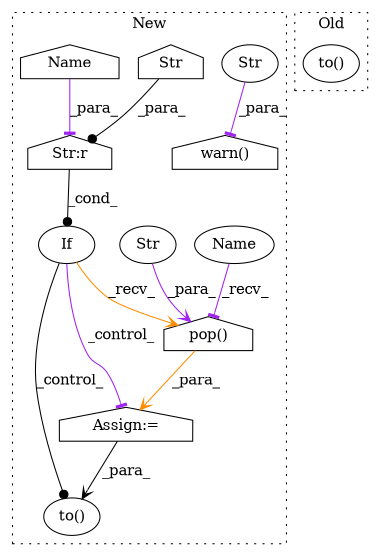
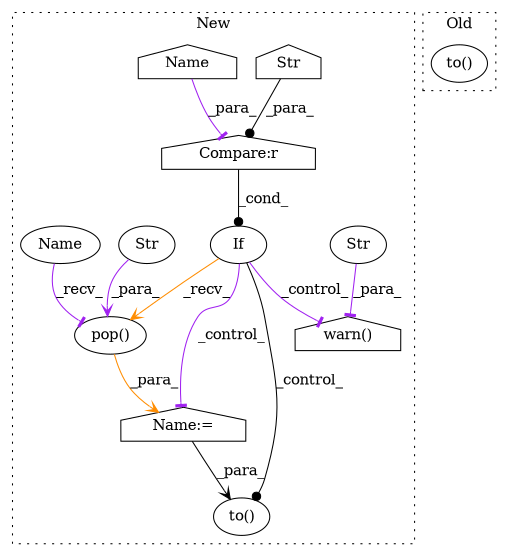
(70, 154) -> (239, 154)
none -> (279, 296)
(208, 335) -> (110, 335)
(126, 426) -> (183, 426)
